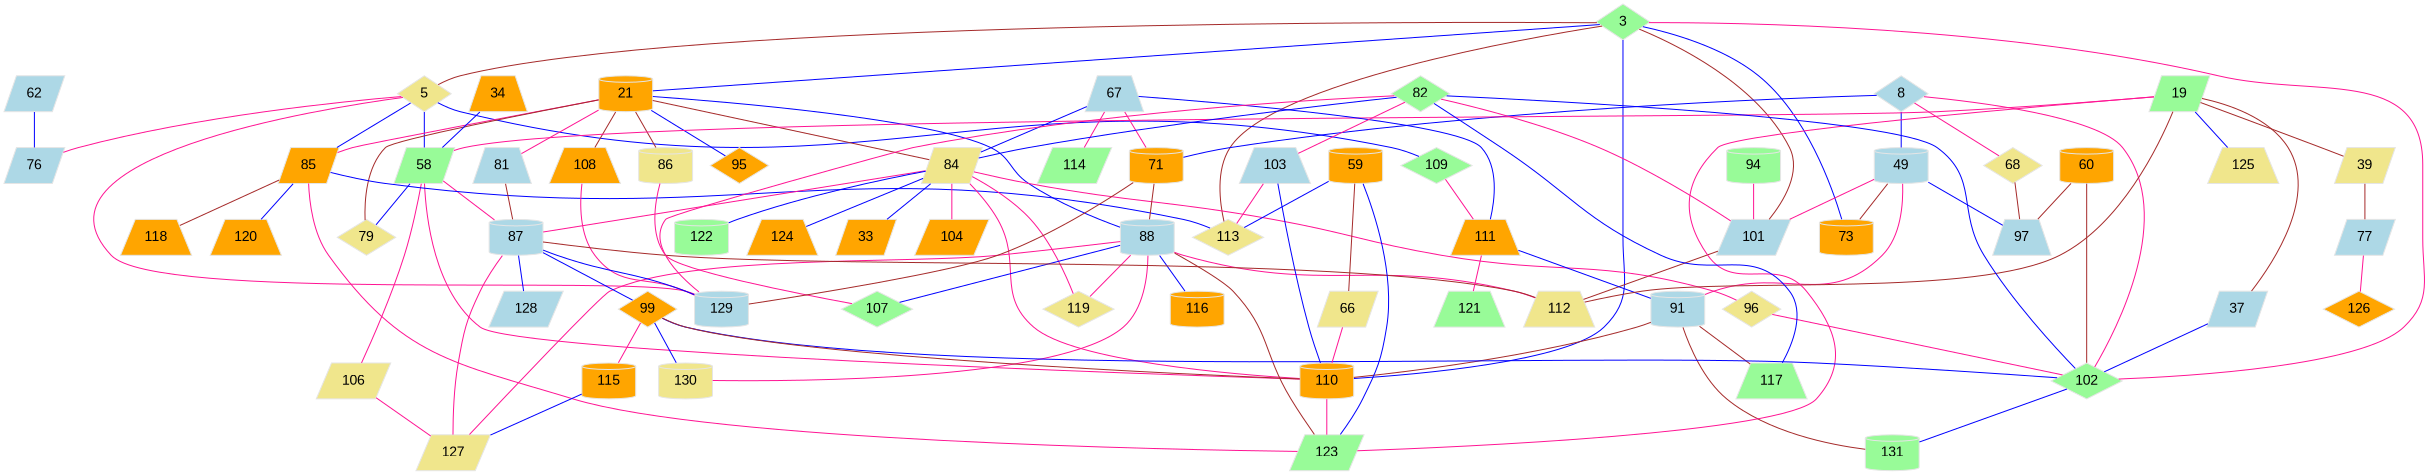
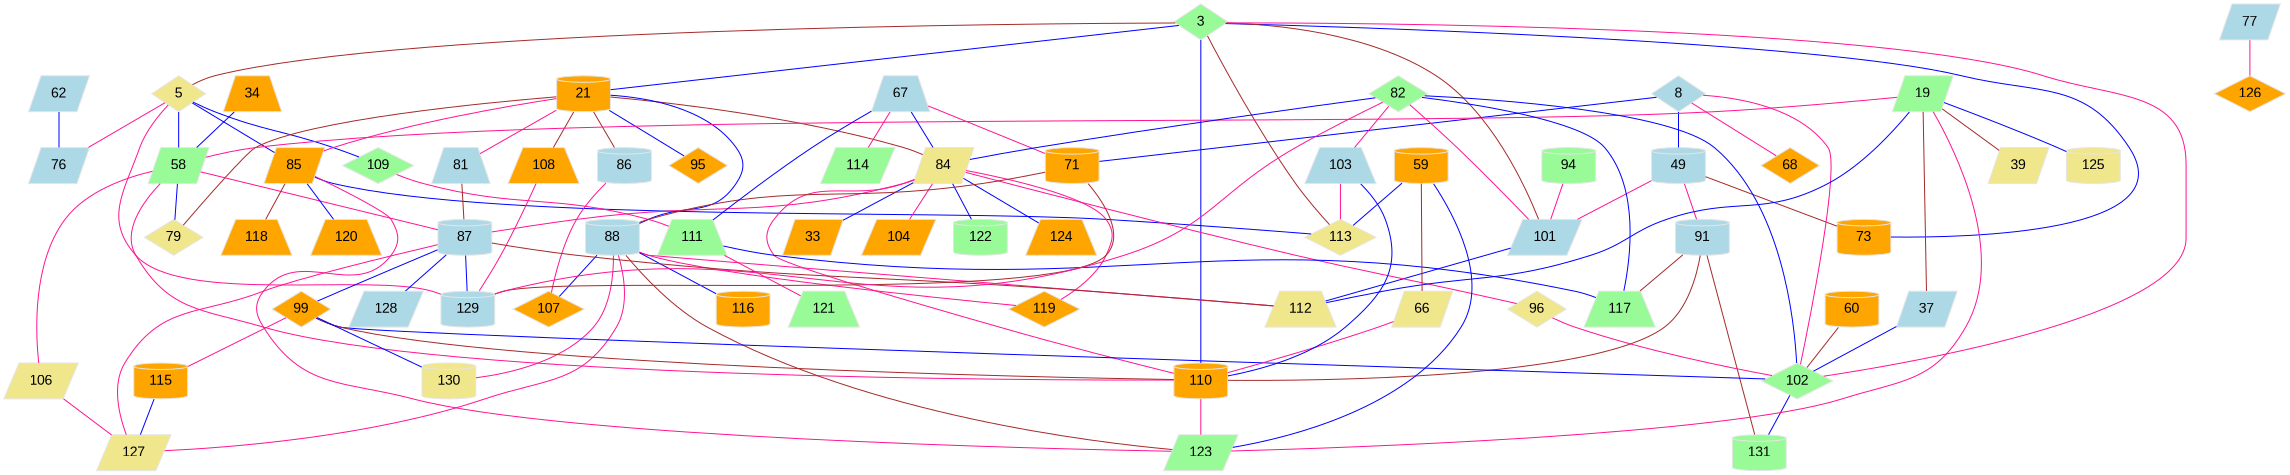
(666, 166) -> (624, 166)
(2013, 166) -> (1790, 166)
(2243, 166) -> (2093, 166)
(2365, 202) -> none
(1485, 237) -> (692, 237)
(2022, 237) -> none
(1661, 272) -> (1455, 264)
(1588, 276) -> (1160, 264)
(1916, 282) -> (1645, 228)
(877, 309) -> (549, 309)
(1078, 309) -> (1044, 309)
